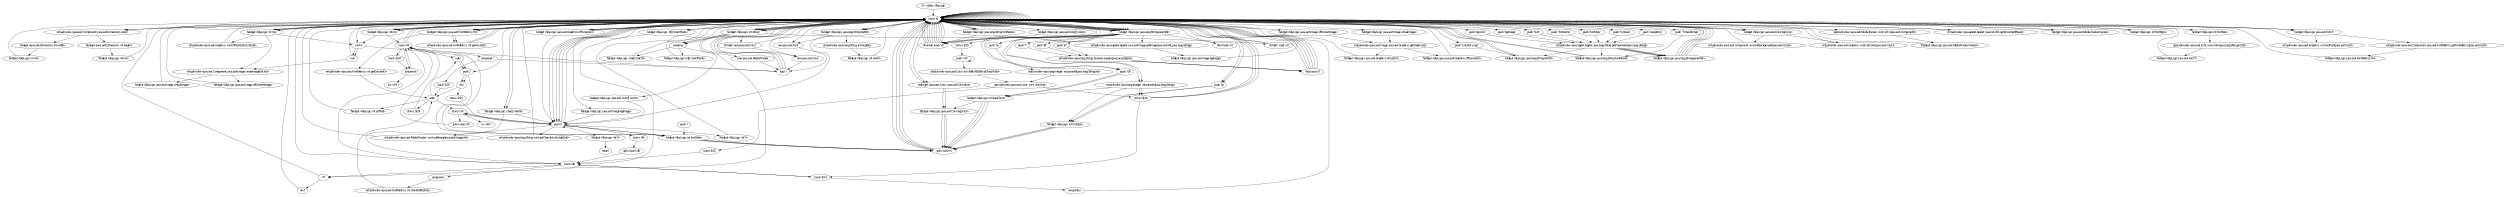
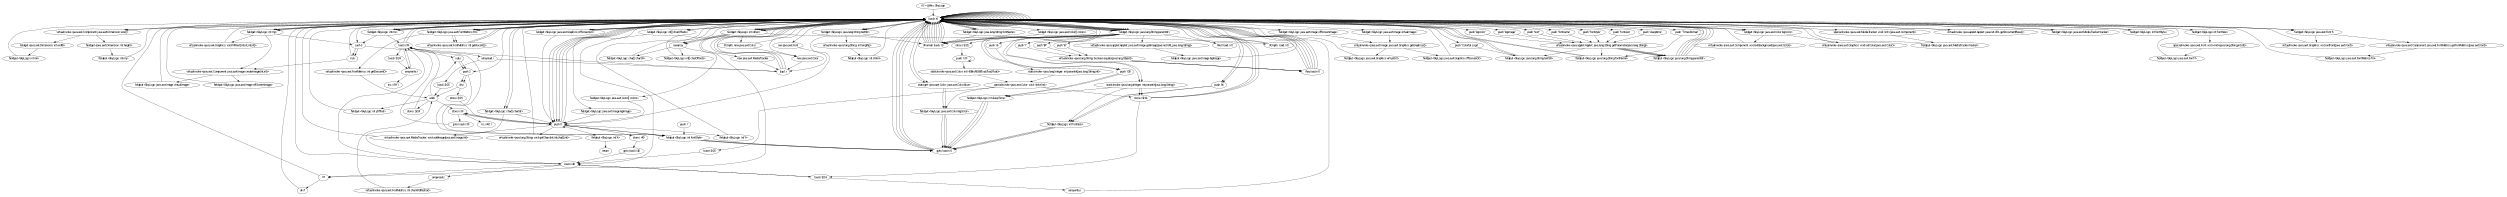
(812, 40) -> (891, 39)
(966, 105) -> (968, 91)
